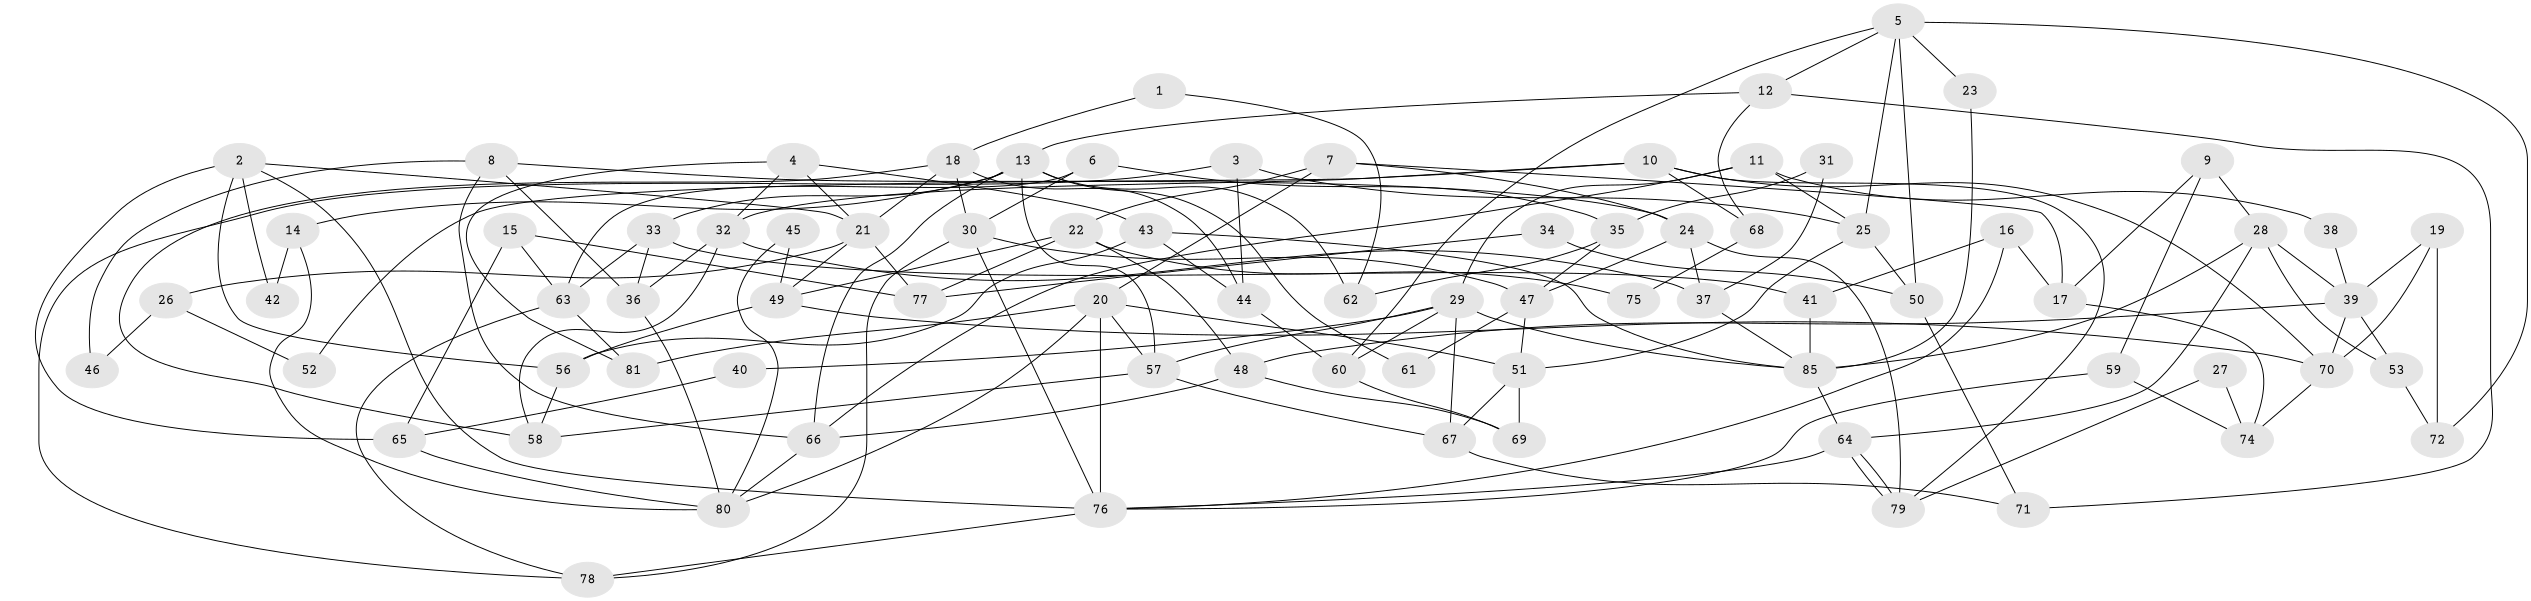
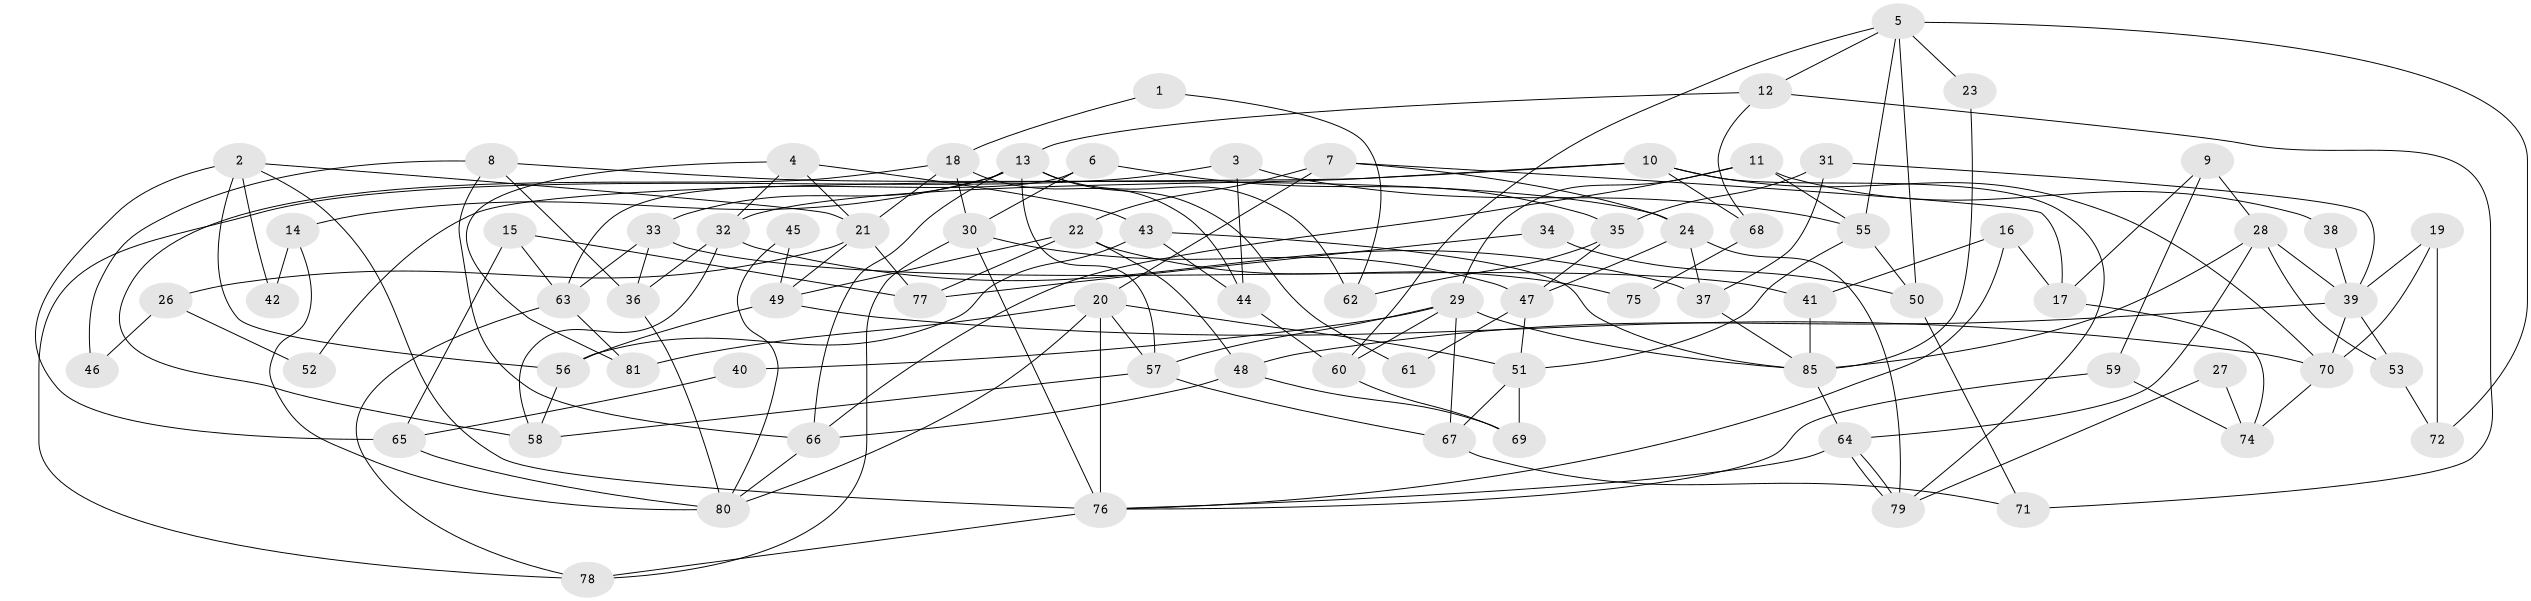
none -> (2148, 184)
(1863, 231) -> (1863, 231)
